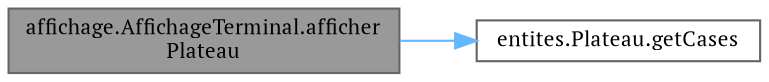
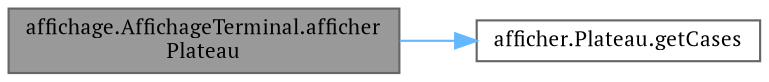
(618, 41) -> (618, 41)
